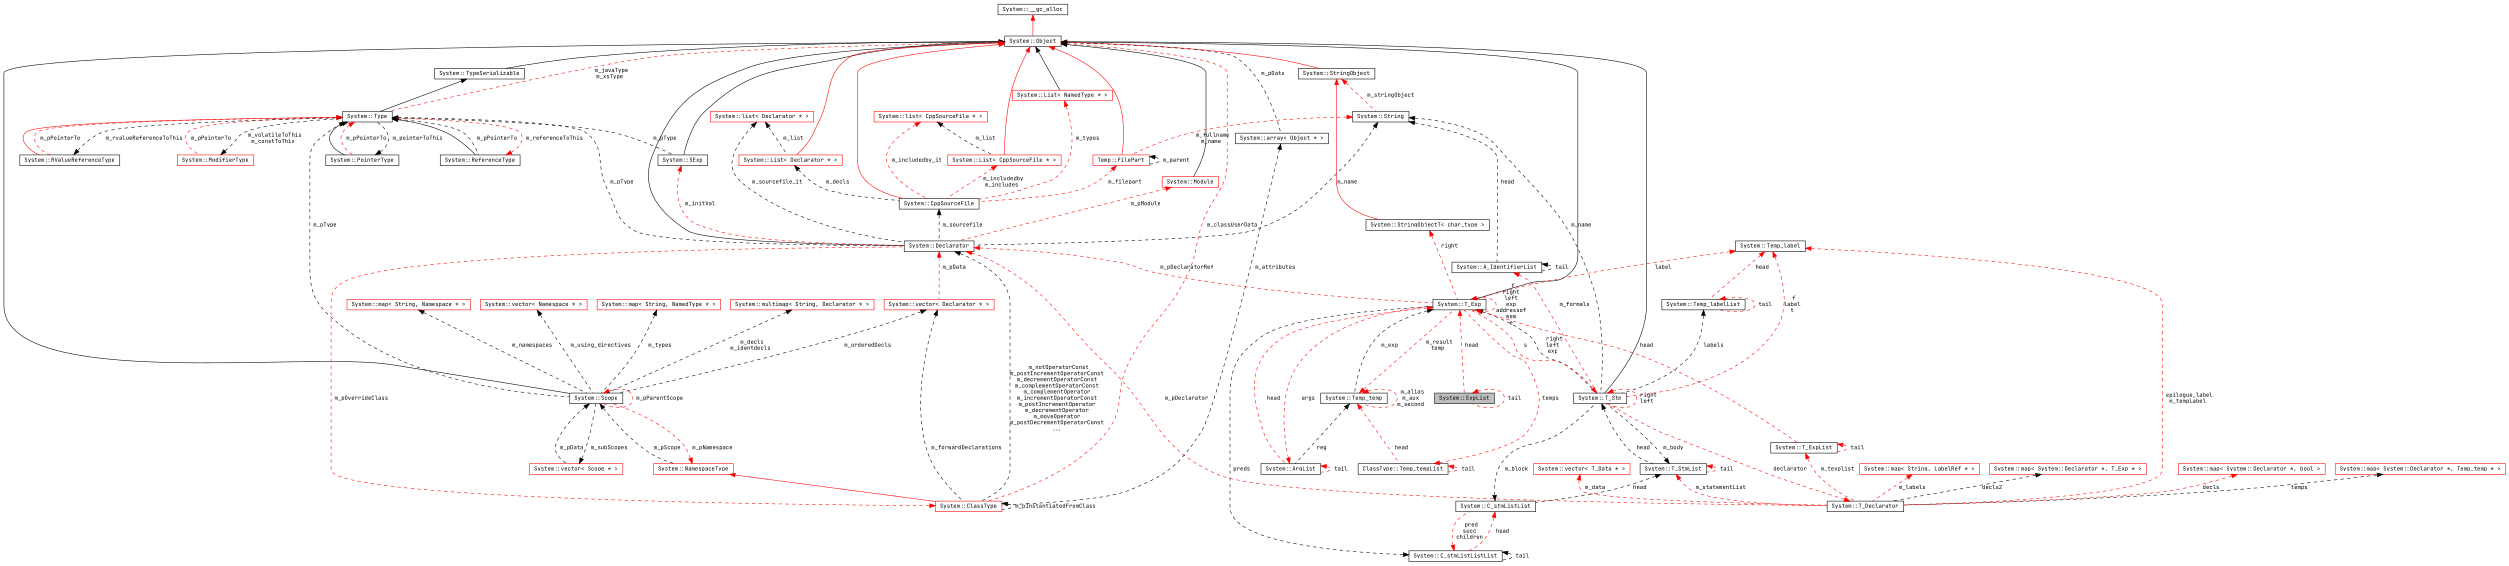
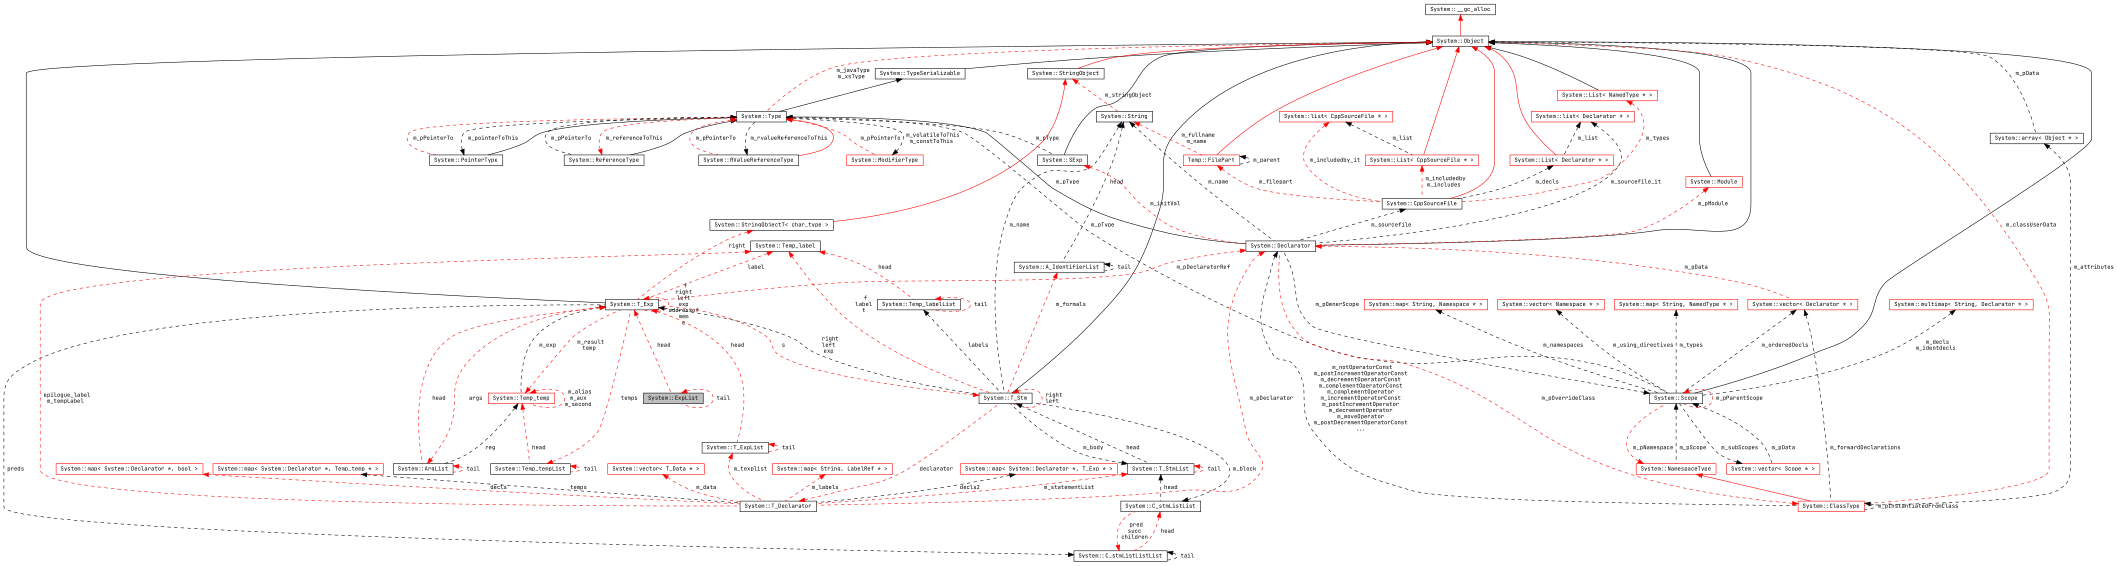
(622, 221) -> (1022, 163)
none -> (1437, 355)
(1354, 398) -> (521, 398)
(1403, 469) -> (530, 469)
